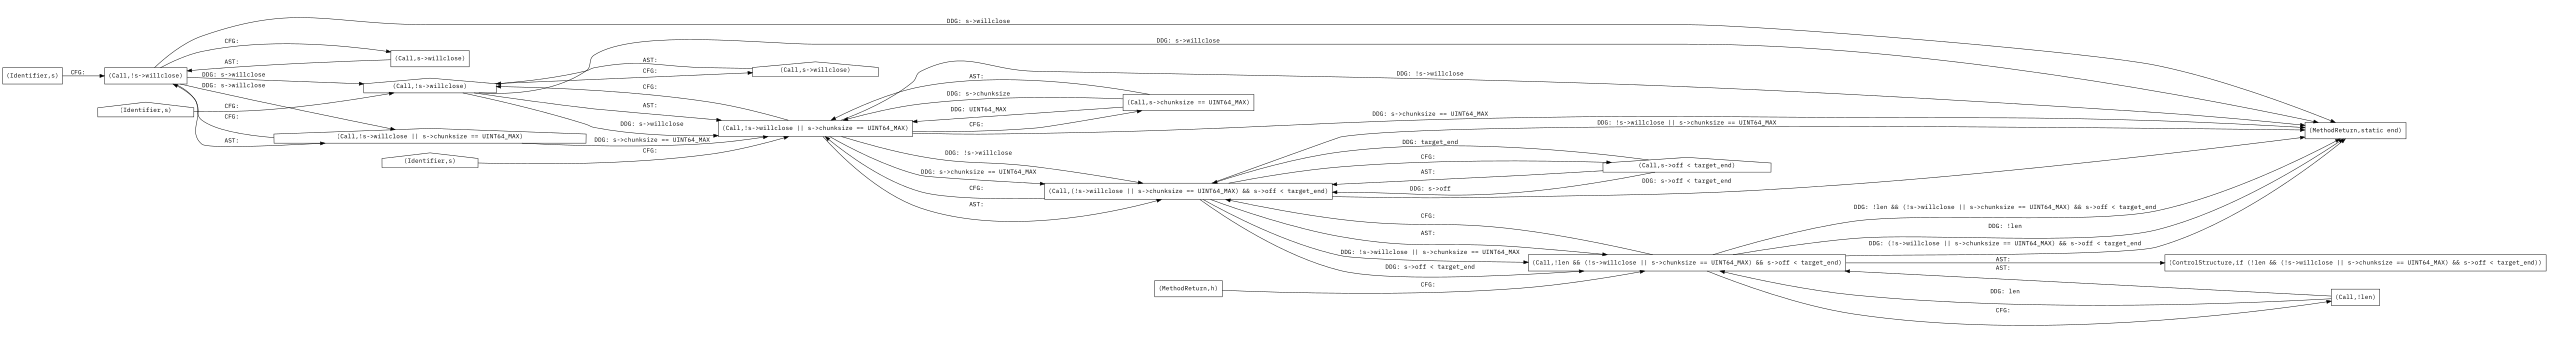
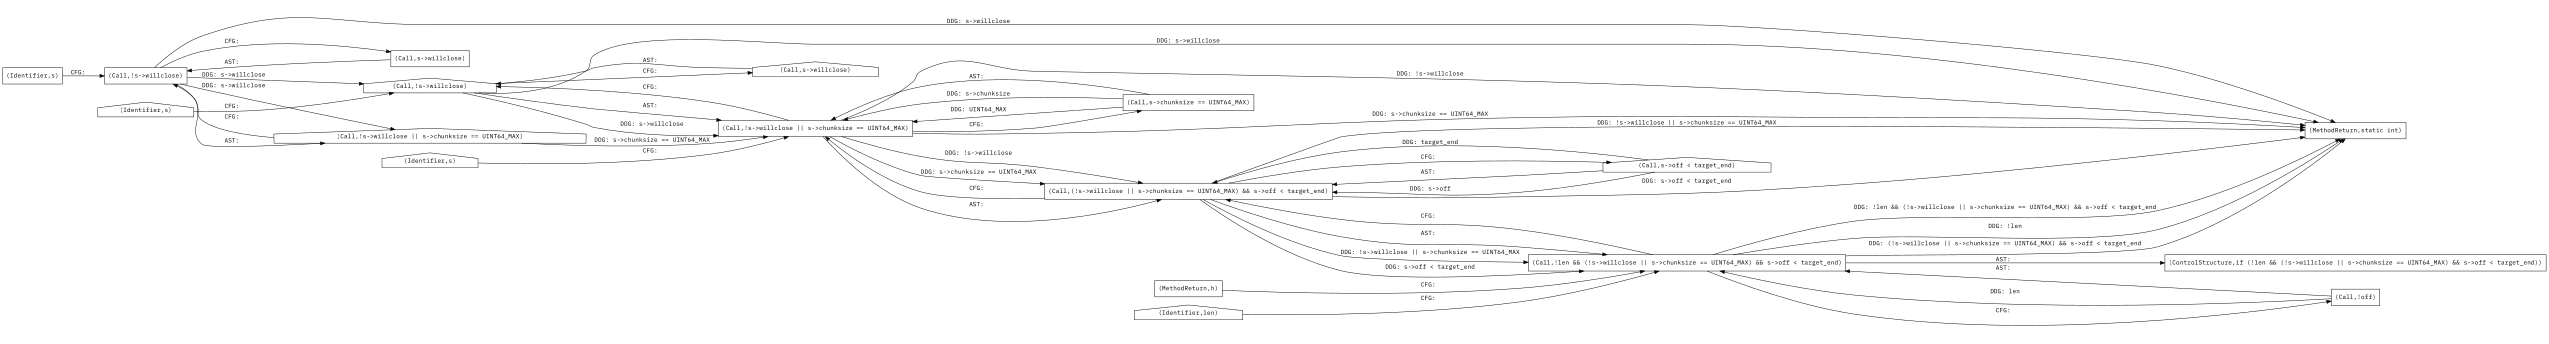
(2356, 131) -> (2356, 131)
(2356, 297) -> (2356, 297)
none -> (1188, 313)
